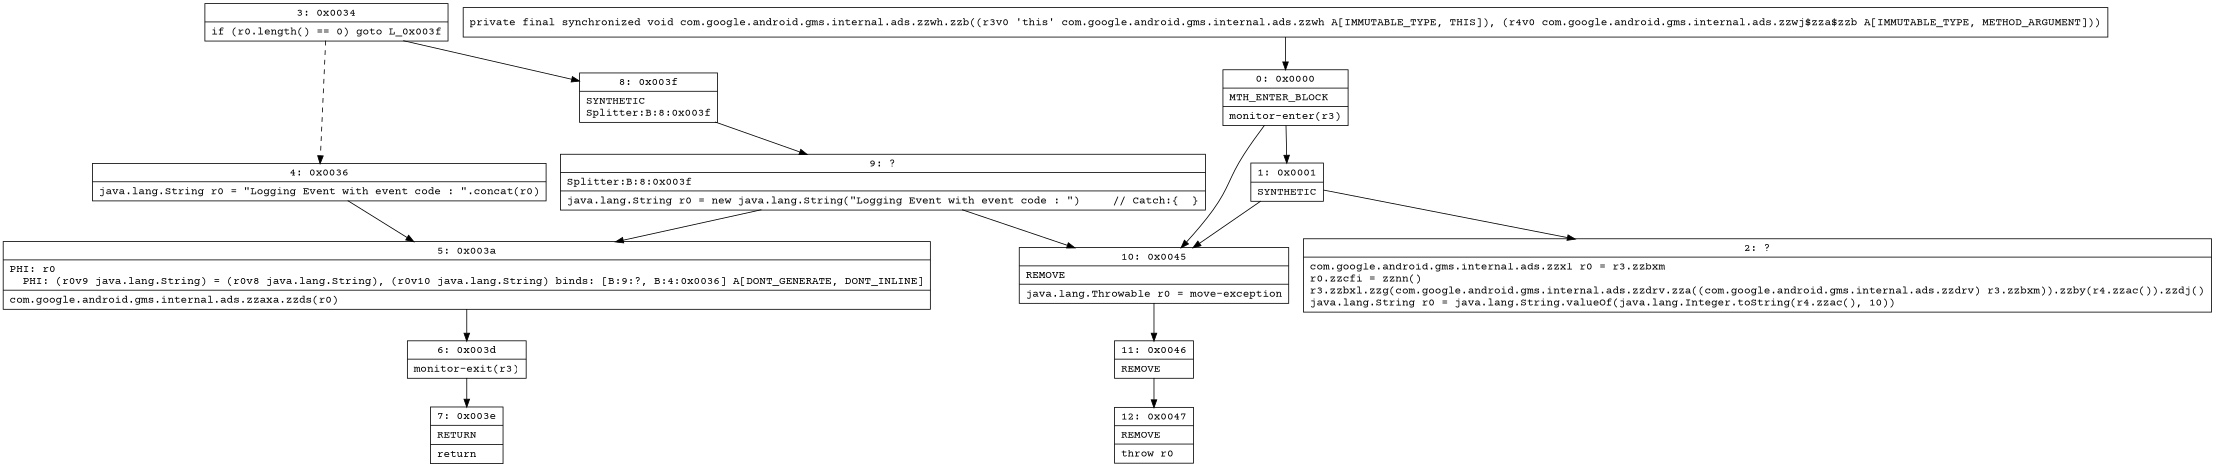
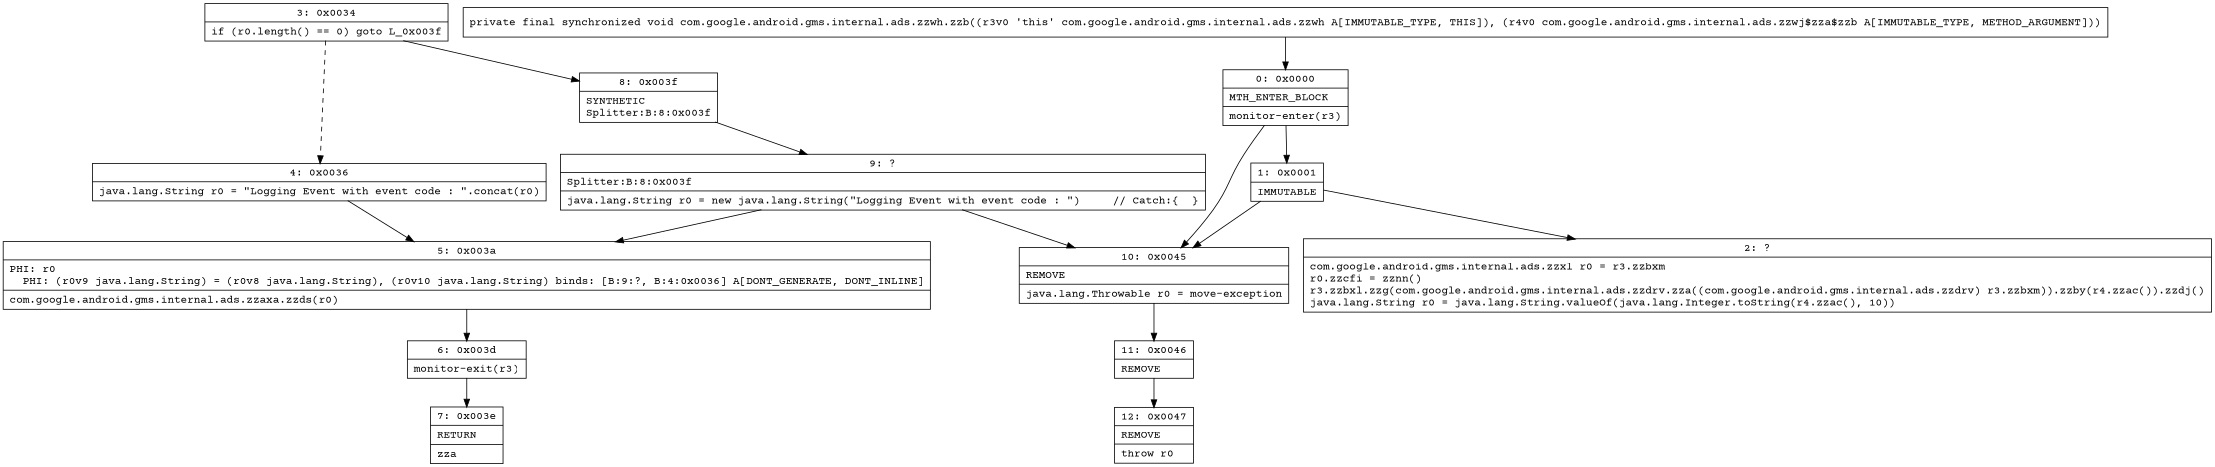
(1287, 191) -> (1287, 191)
(457, 454) -> (447, 454)
